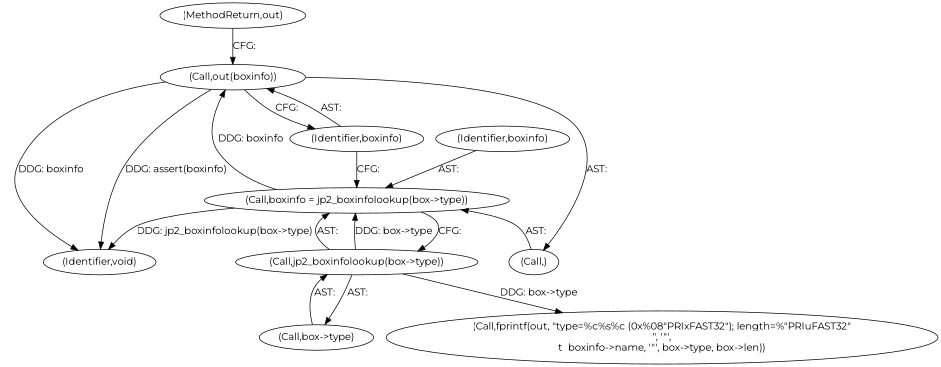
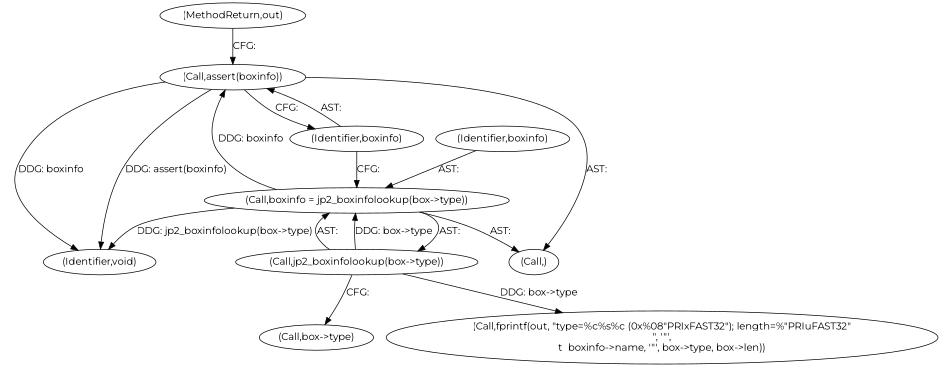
(233, 77) -> (233, 77)
(506, 221) -> (468, 226)
(451, 231) -> (451, 231)
(359, 293) -> (359, 293)
(310, 300) -> none
